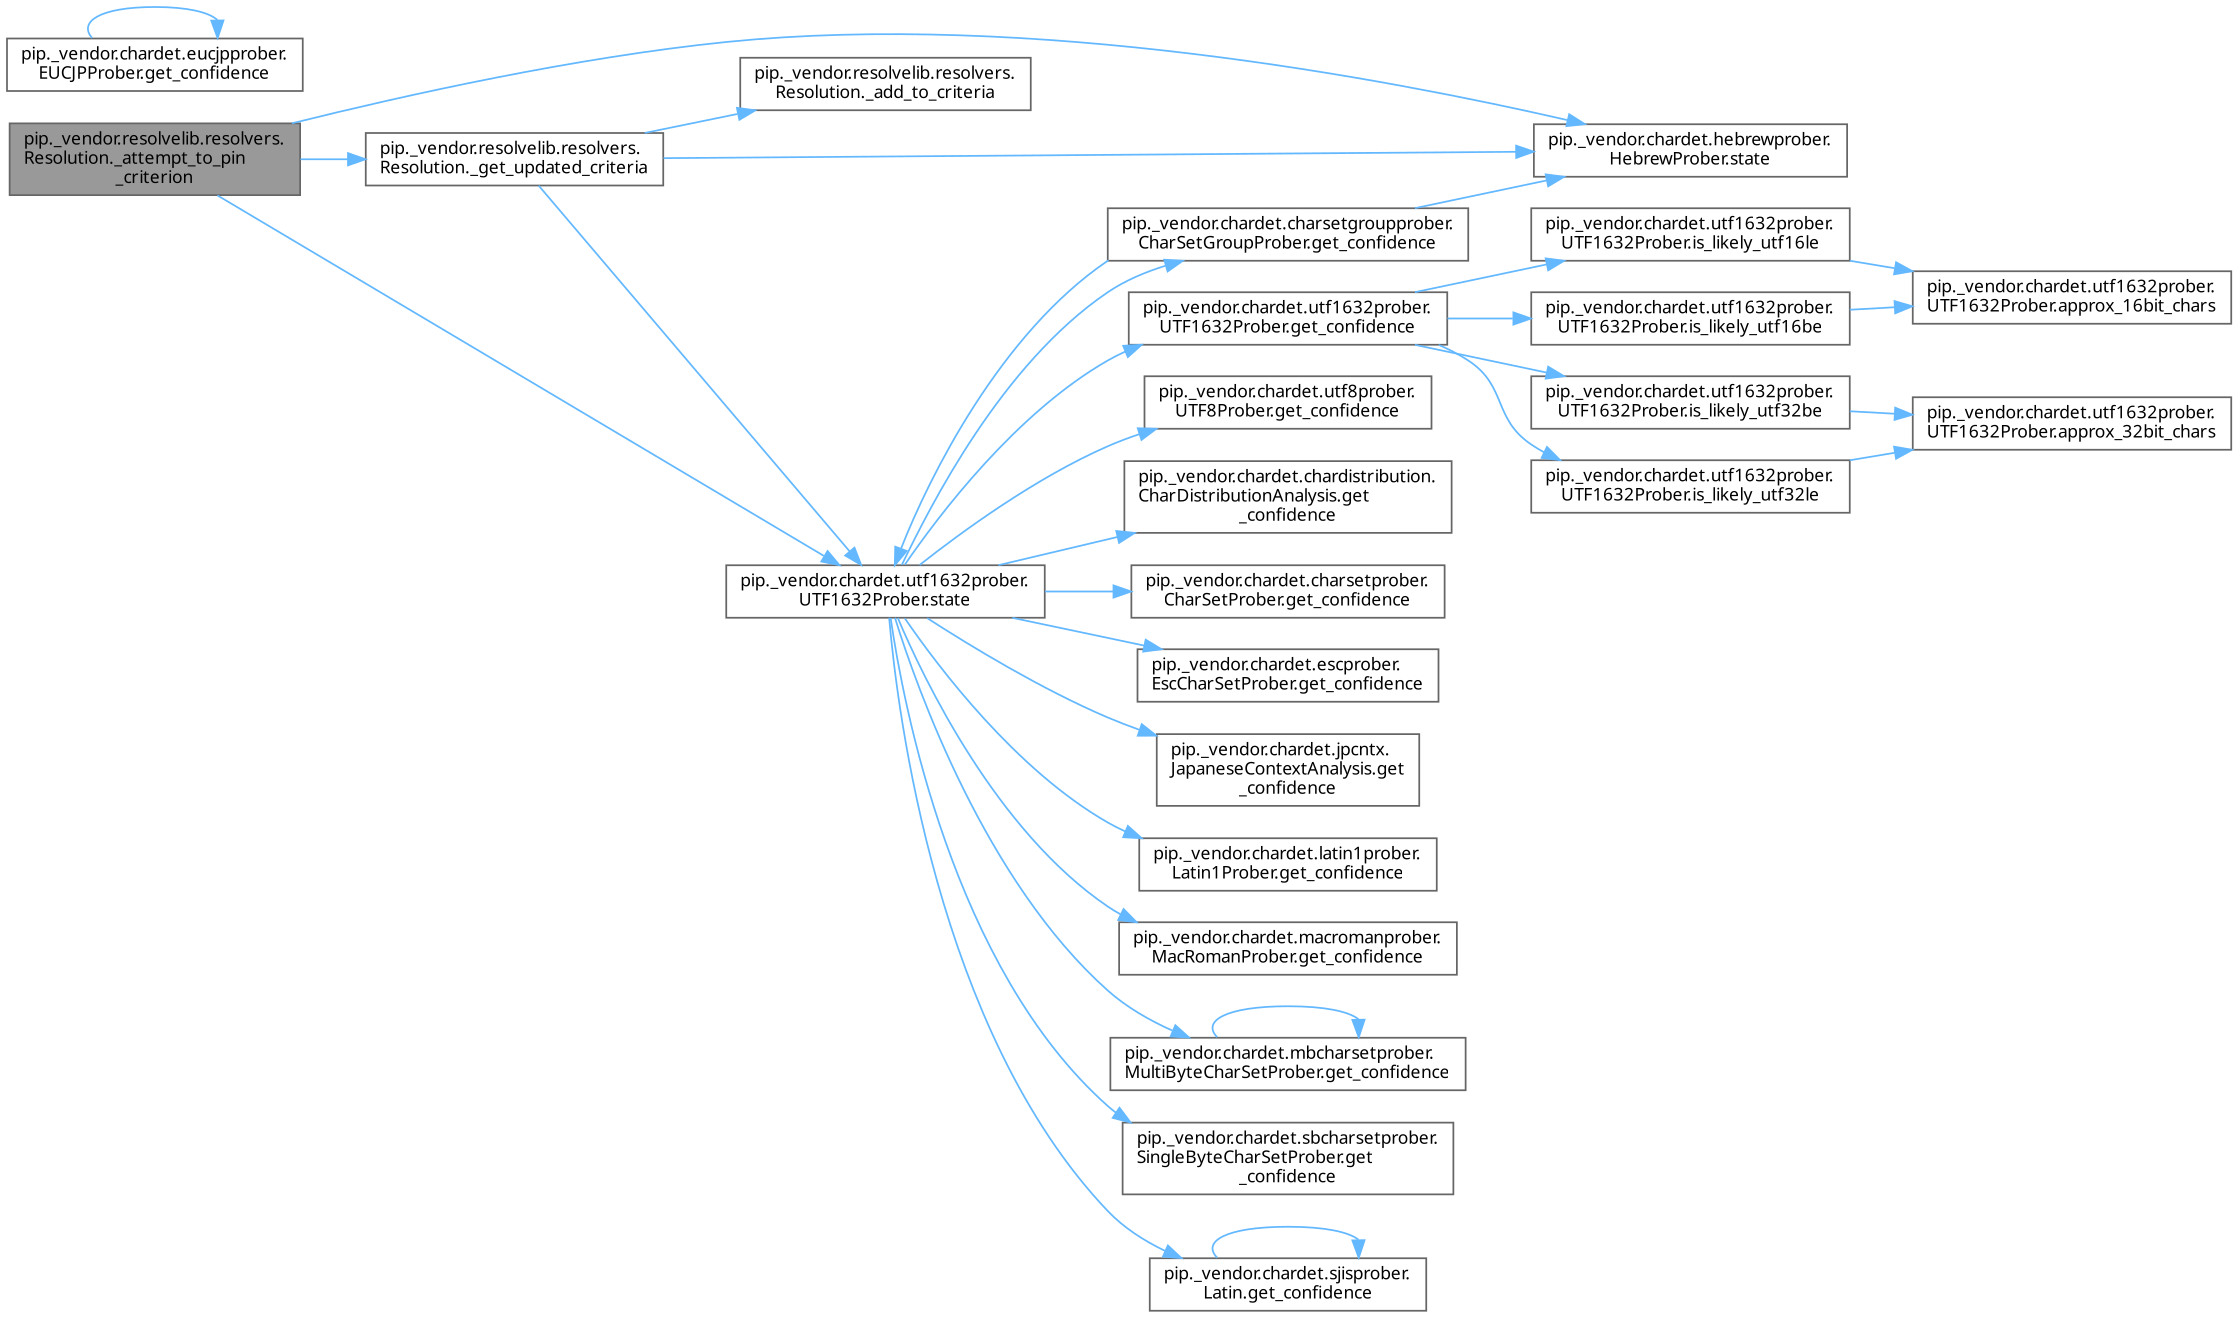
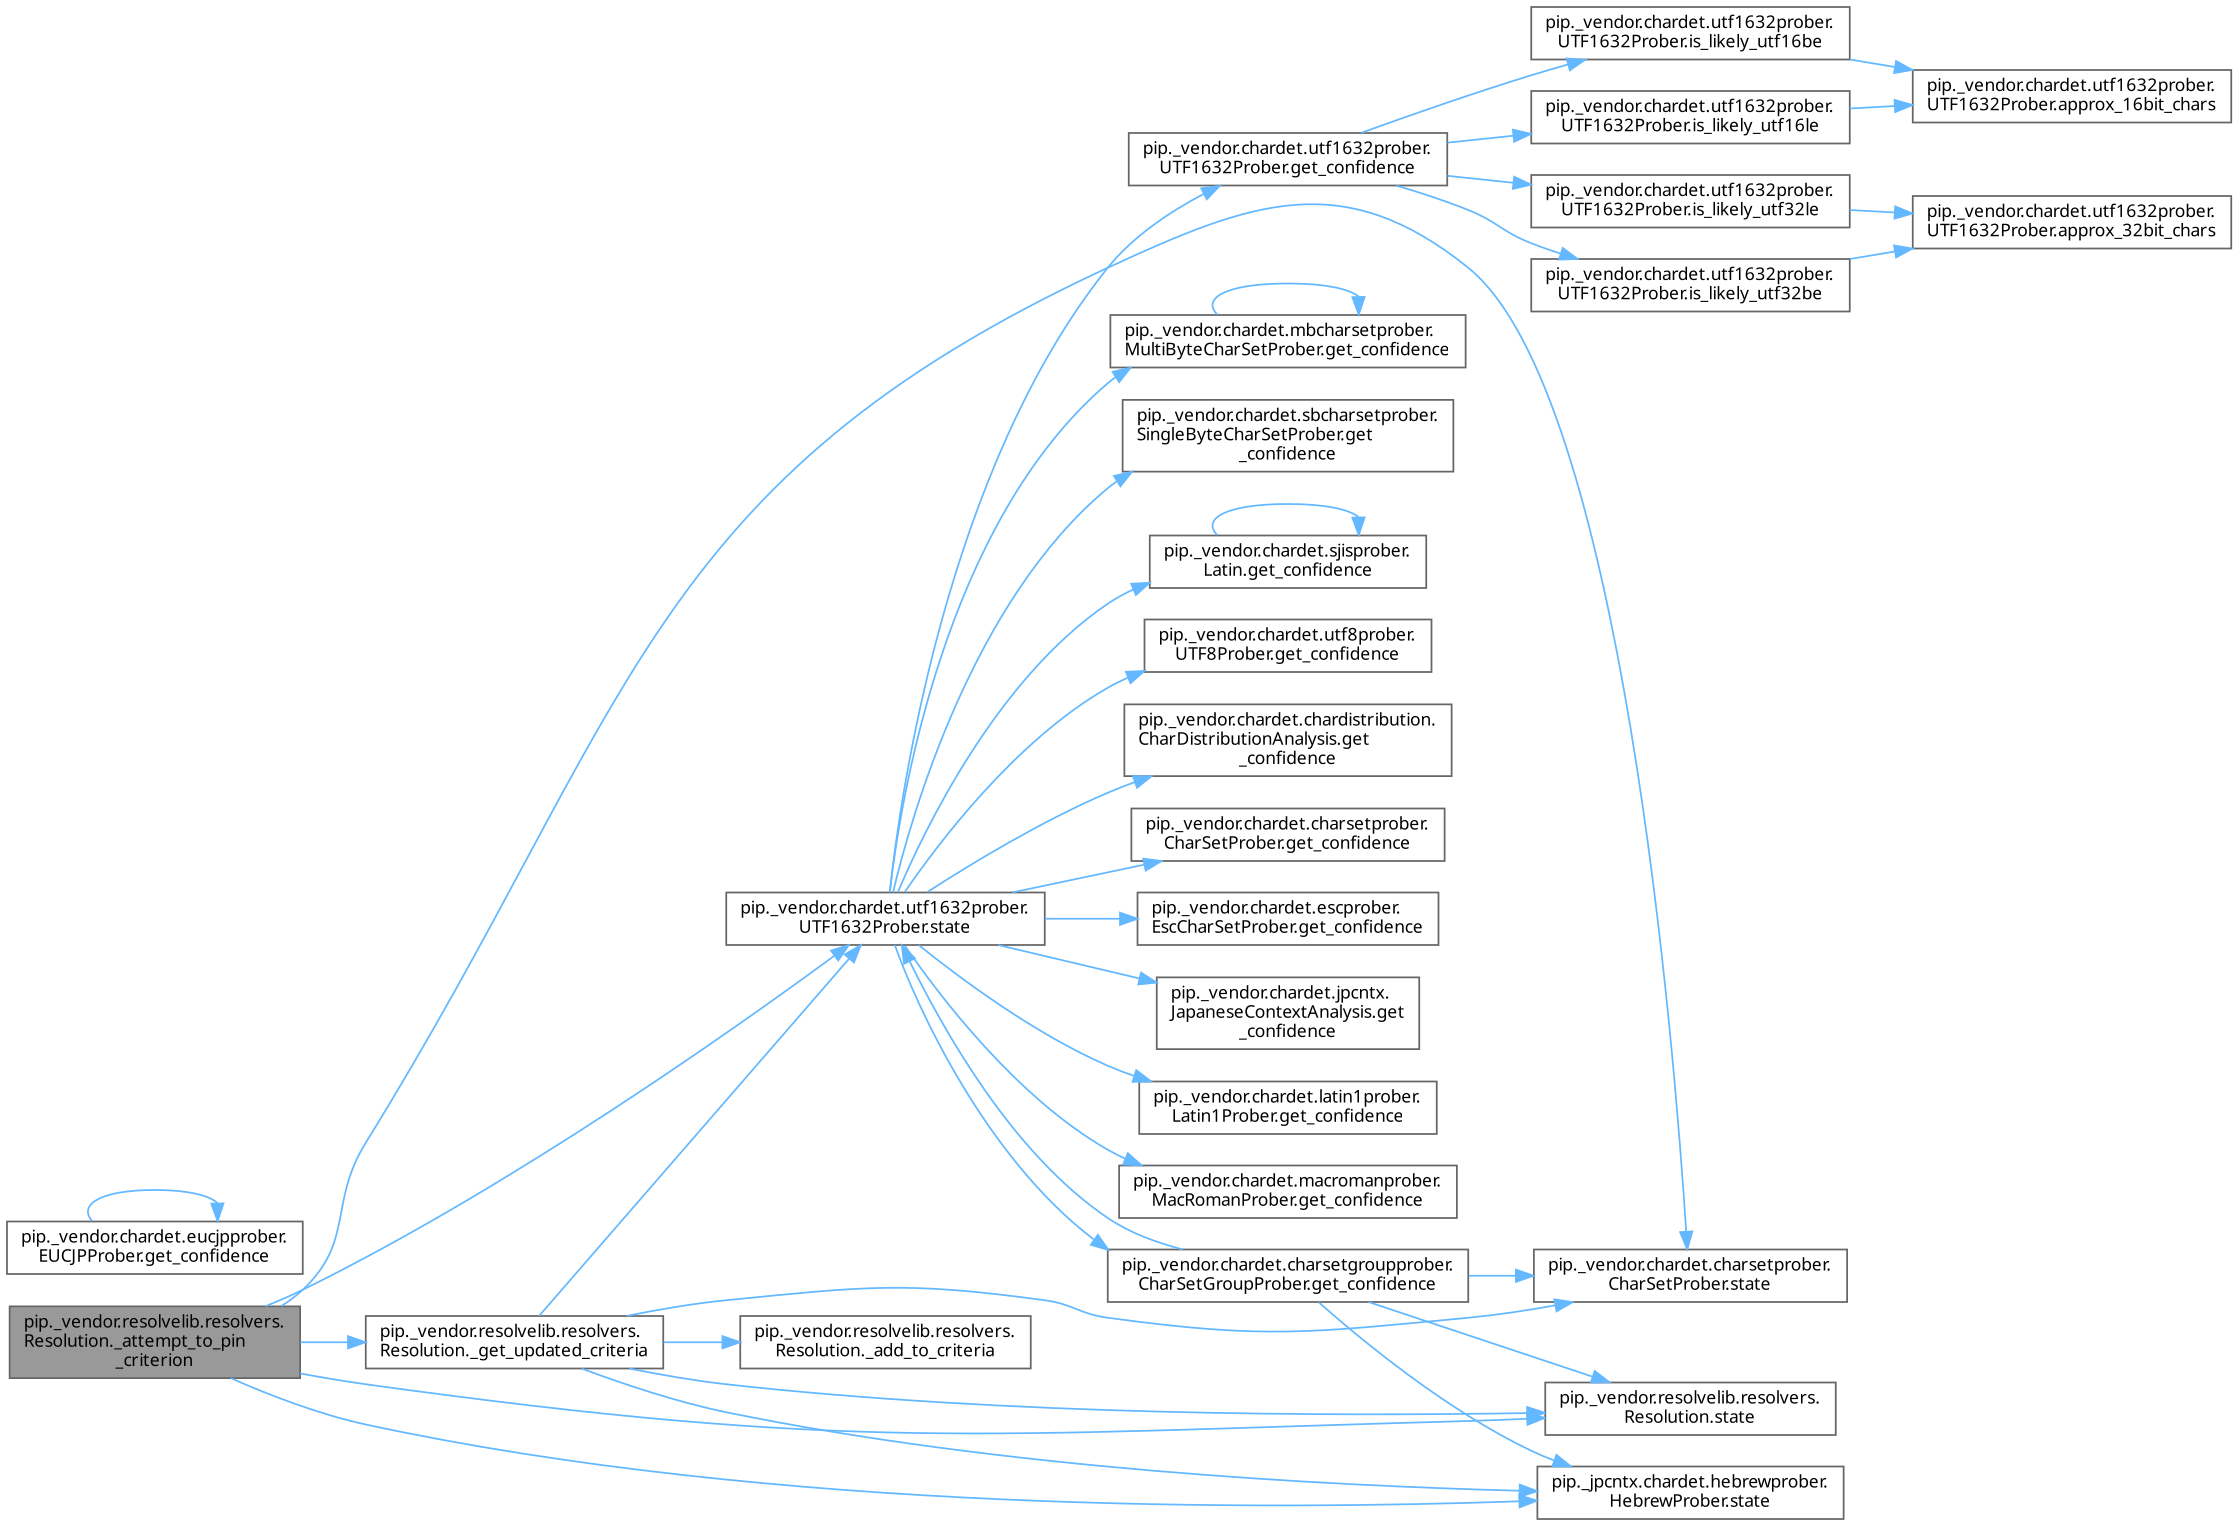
(1690, 150) -> (1690, 1493)
none -> (1690, 1276)
none -> (1690, 1409)
